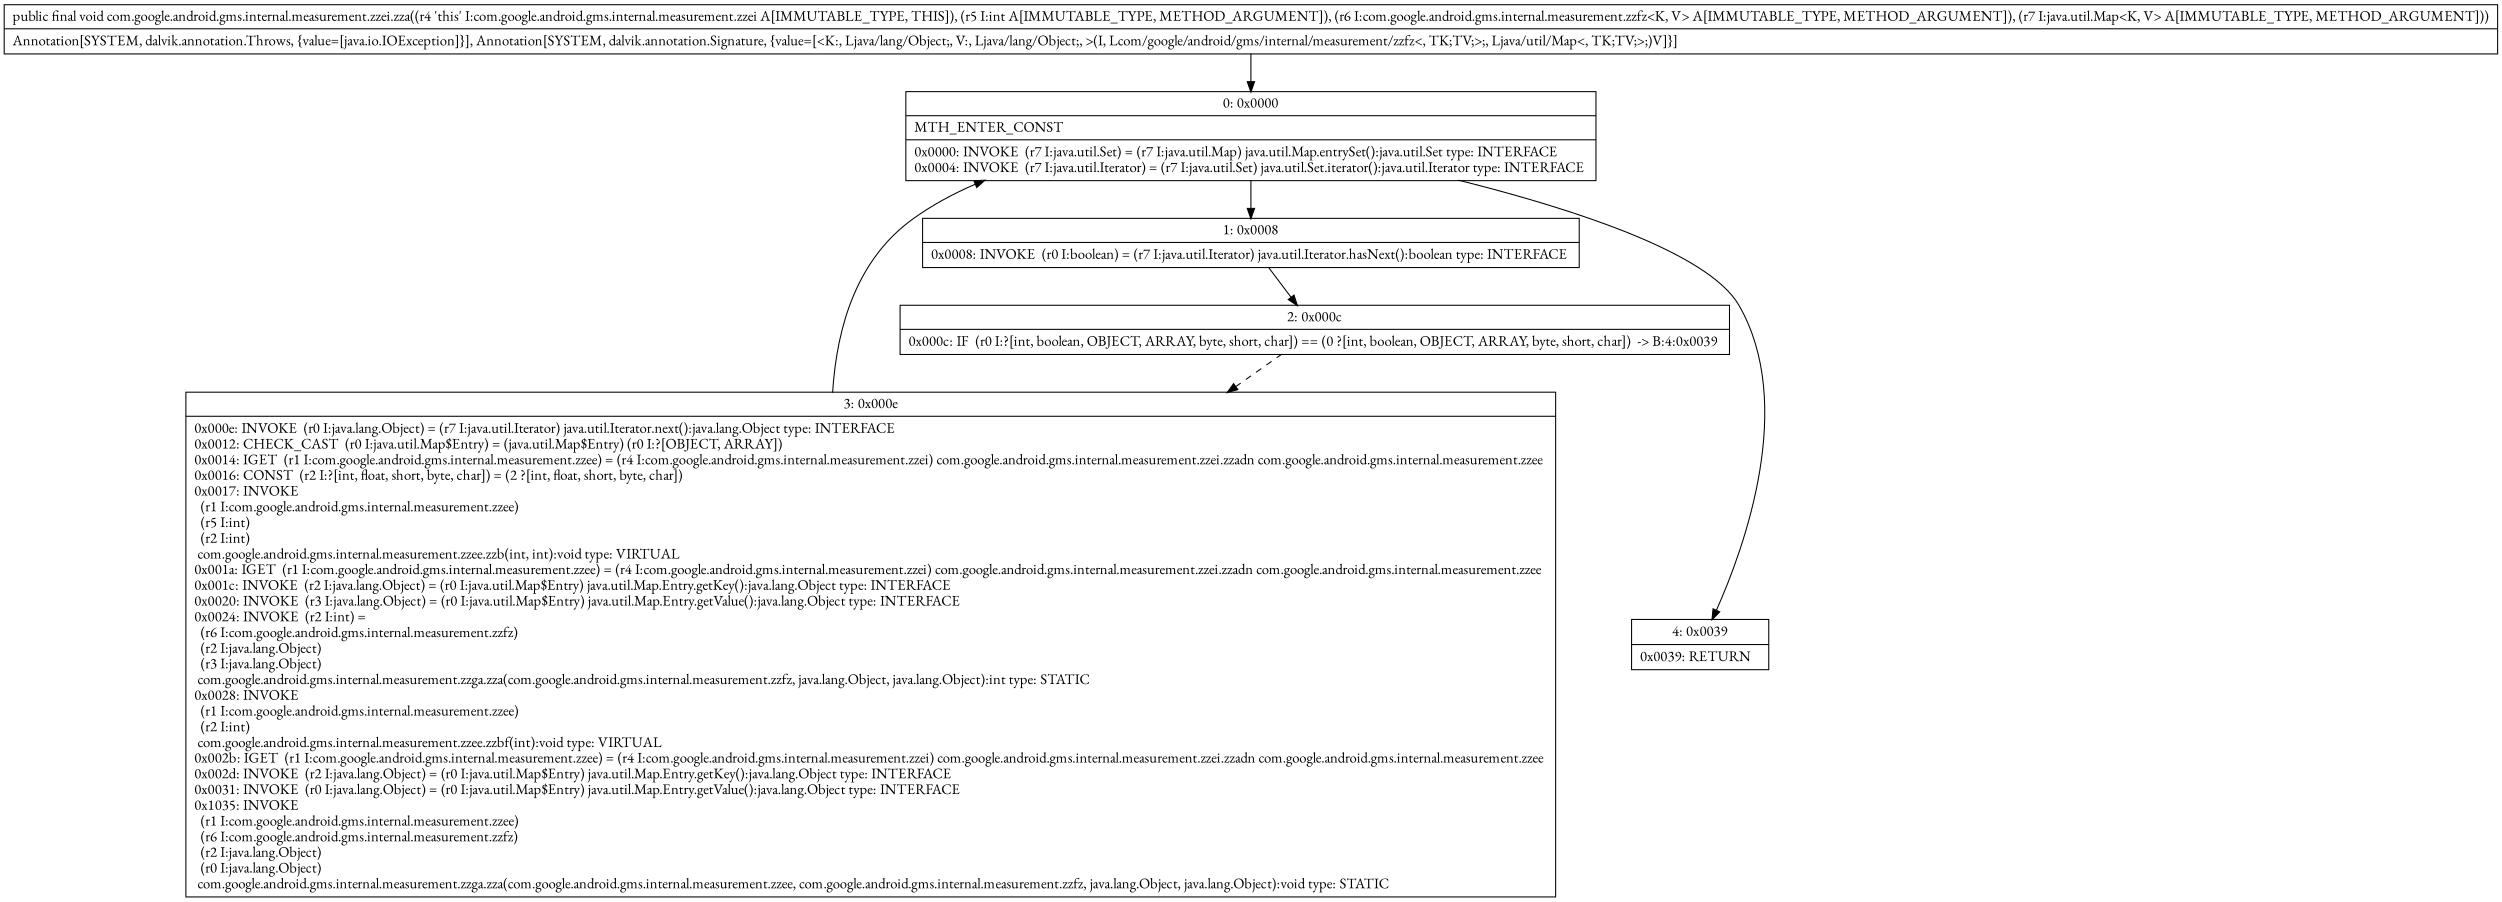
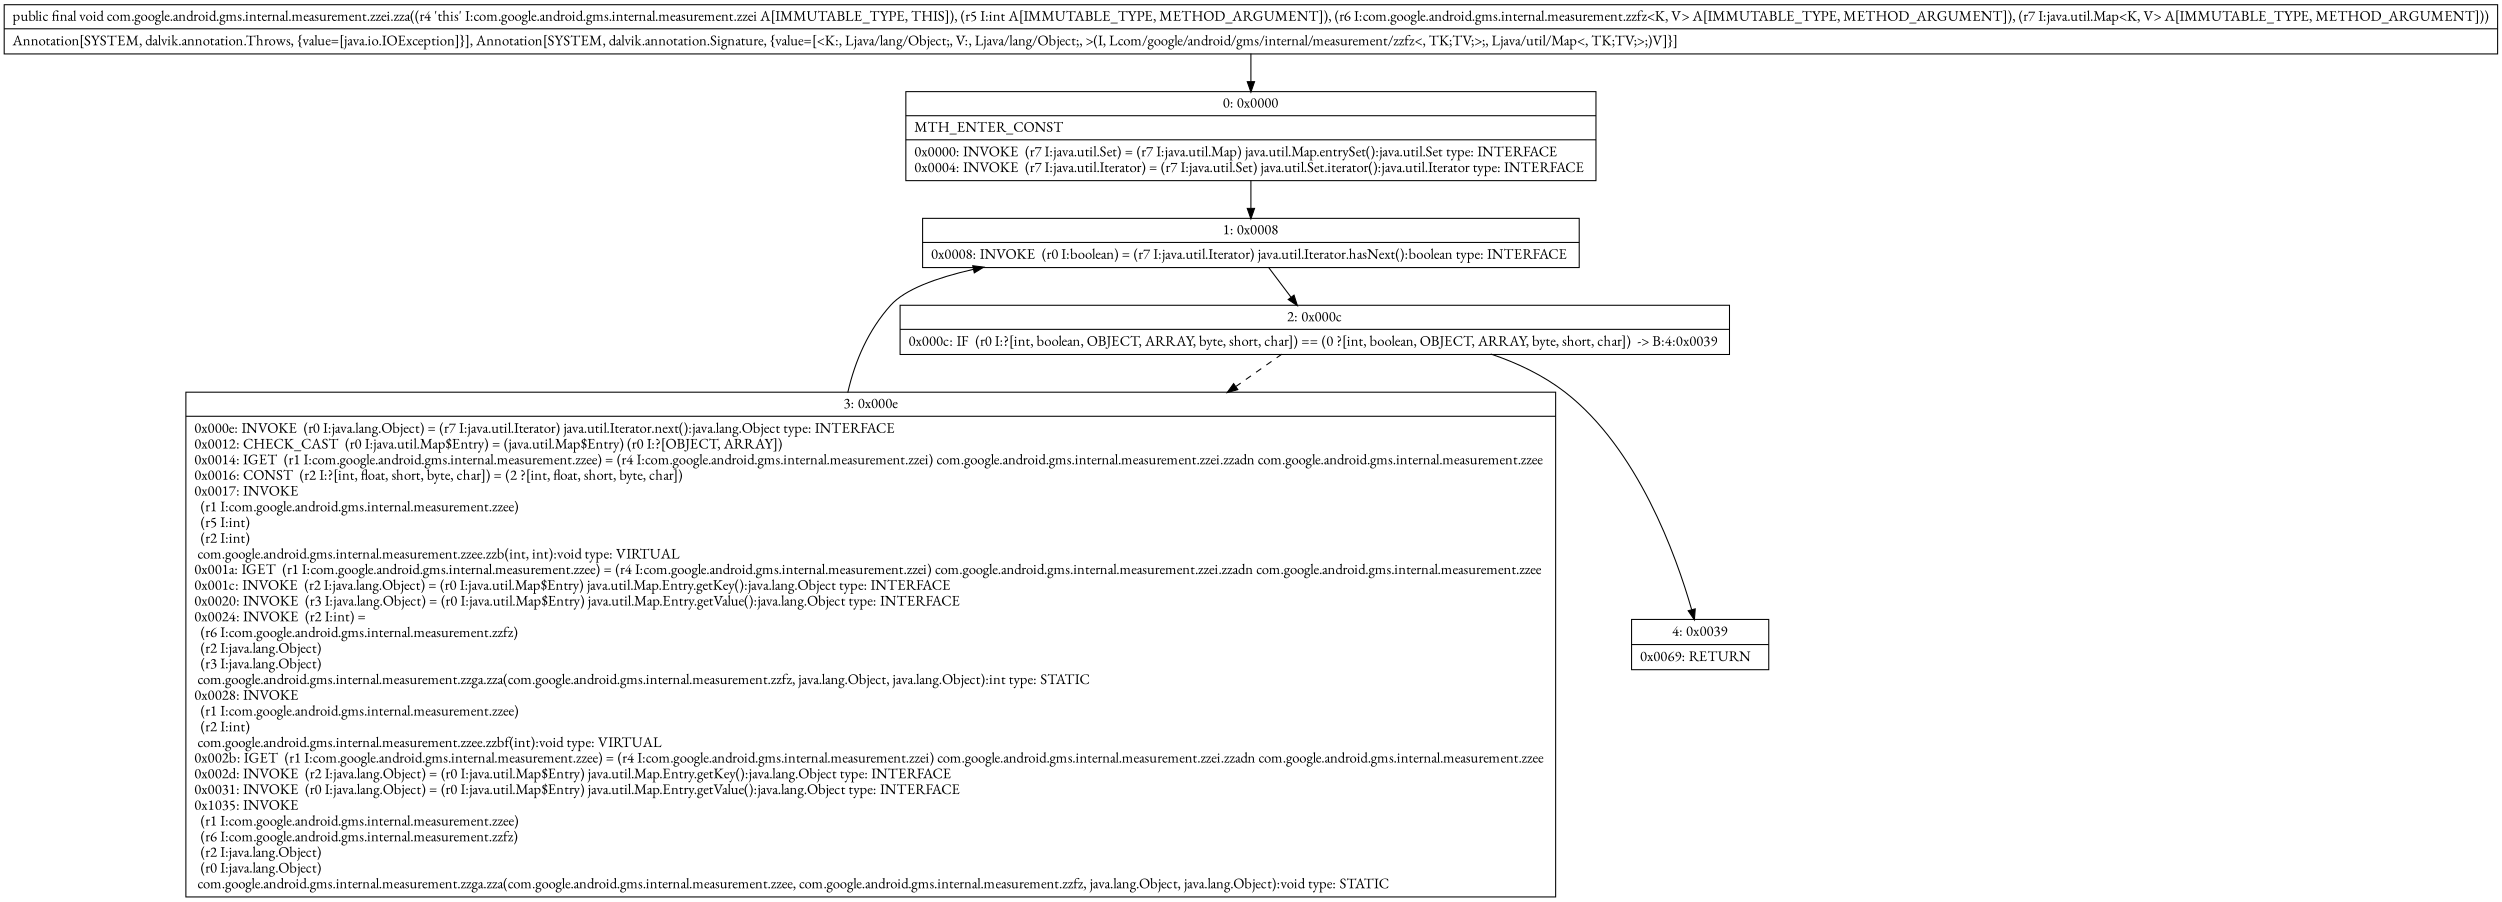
(870, 265) -> (888, 308)
(1740, 307) -> (1622, 456)
(1700, 657) -> (1700, 657)
